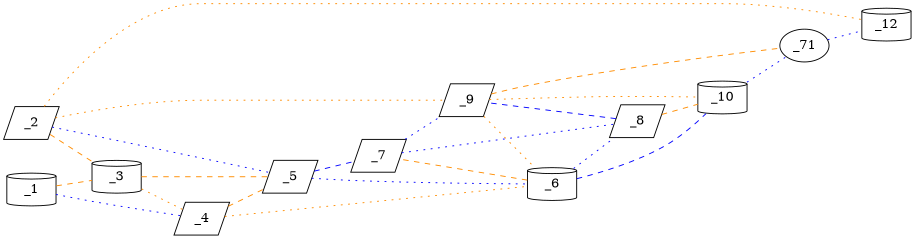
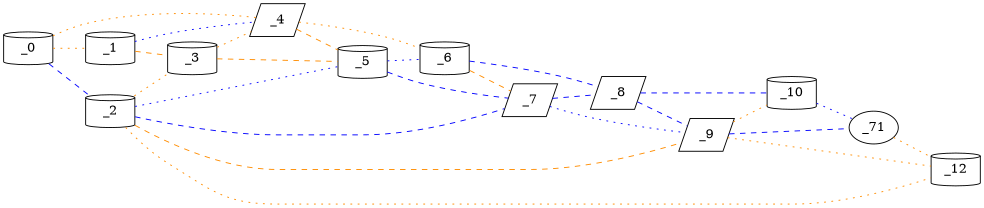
(845, 35) -> (912, 147)
none -> (28, 48)
(635, 67) -> (789, 131)
(249, 100) -> (406, 169)
(680, 109) -> (704, 93)
(31, 123) -> (110, 111)
none -> (321, 135)
(513, 138) -> (574, 97)
(512, 145) -> (829, 152)
(71, 148) -> (151, 85)
(594, 153) -> (534, 71)
(646, 155) -> none
(290, 177) -> (363, 62)
